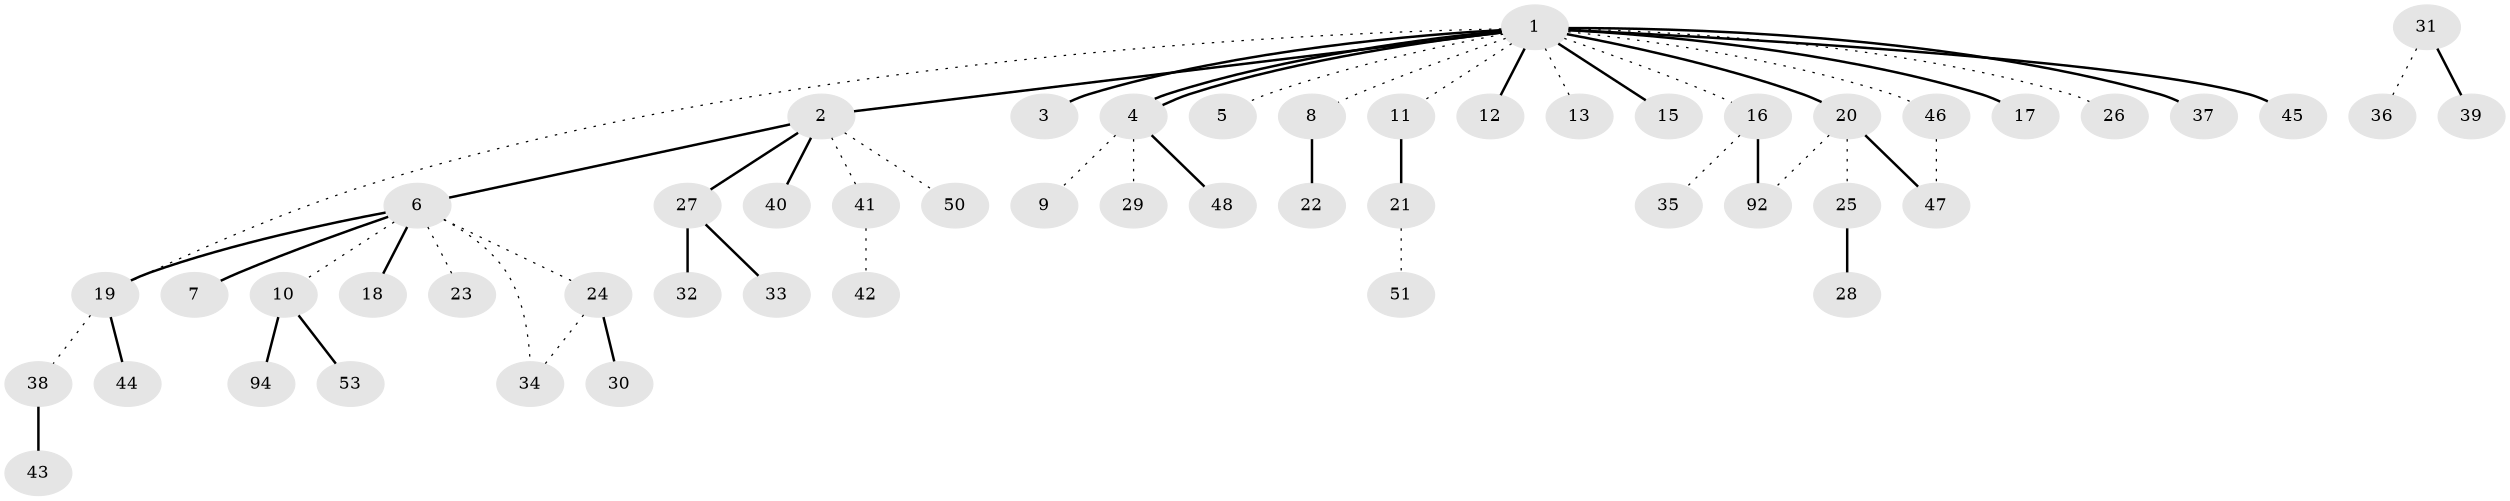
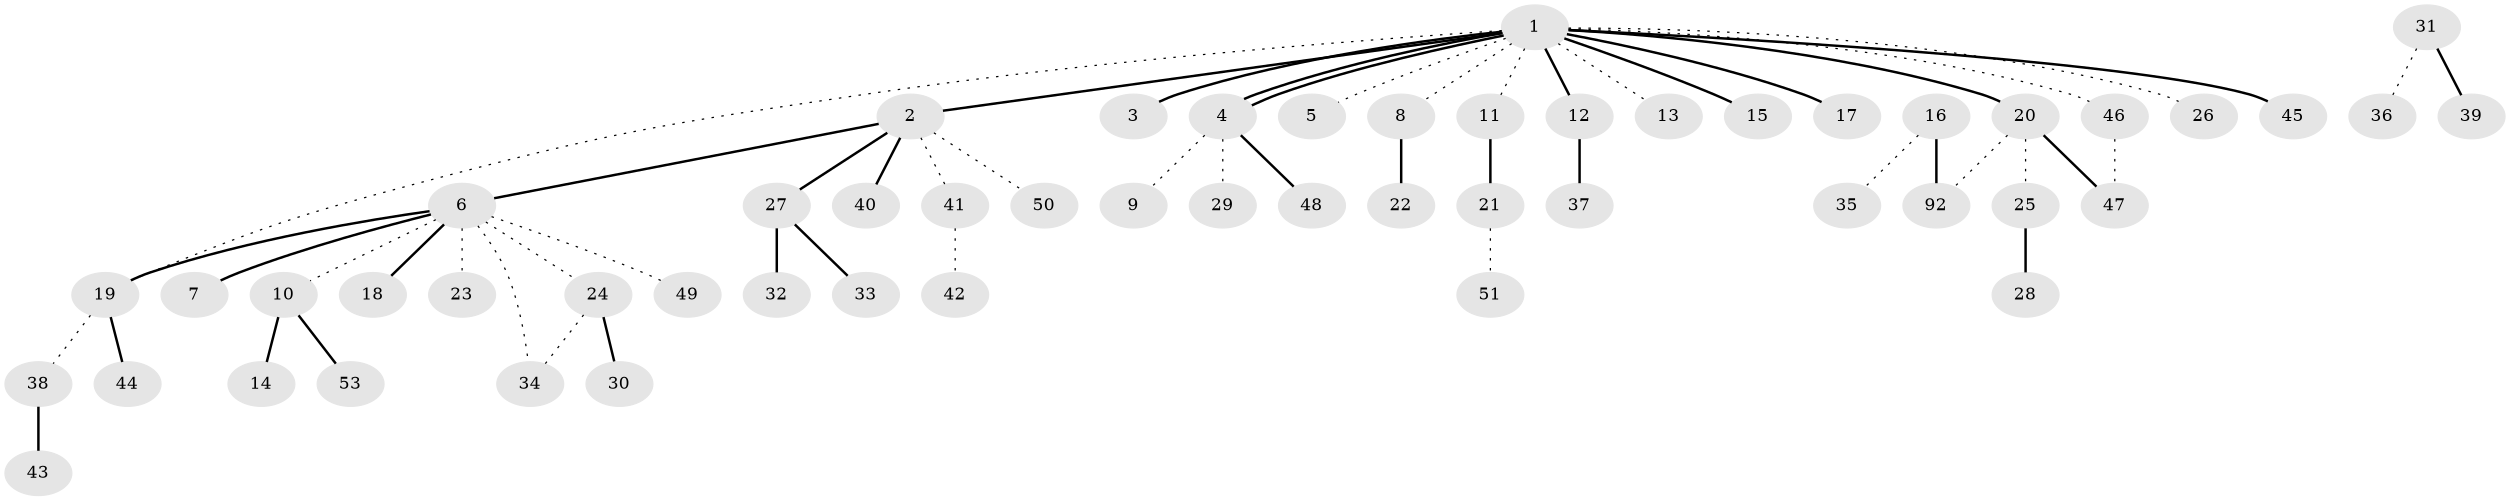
(1876, 44) -> (1580, 161)
(1649, 69) -> none
none -> (688, 295)
(261, 384) -> (261, 384)
